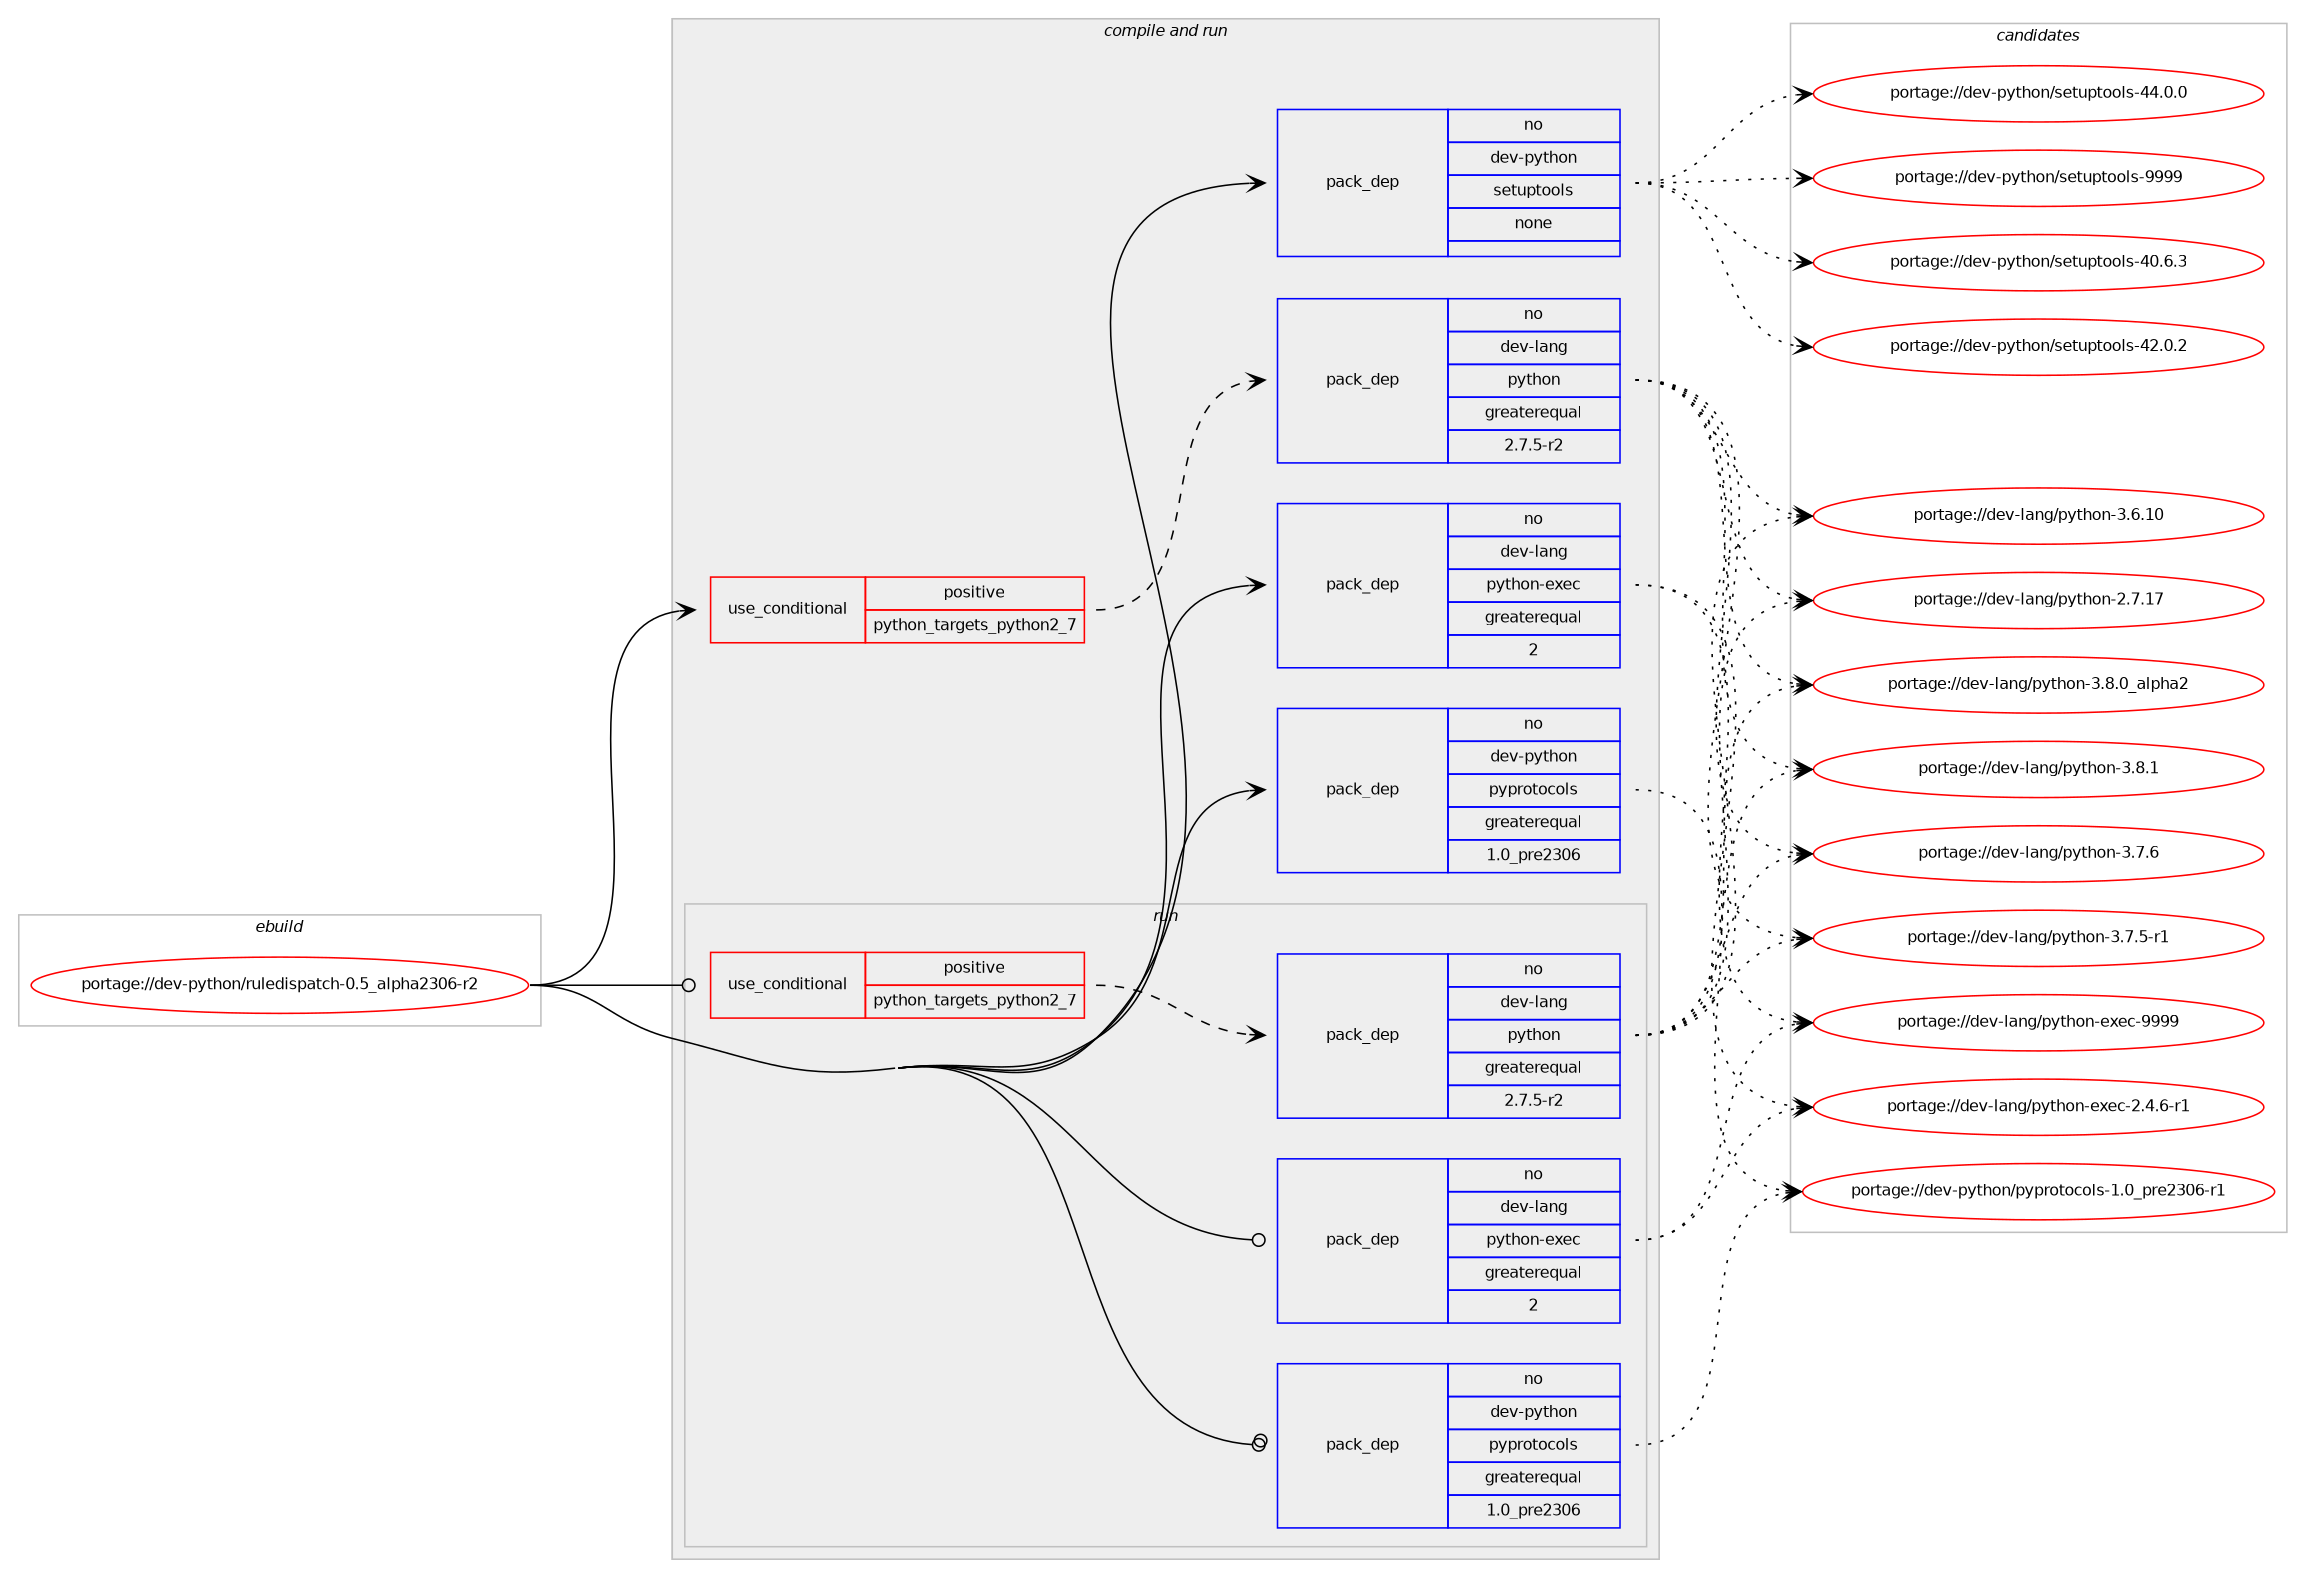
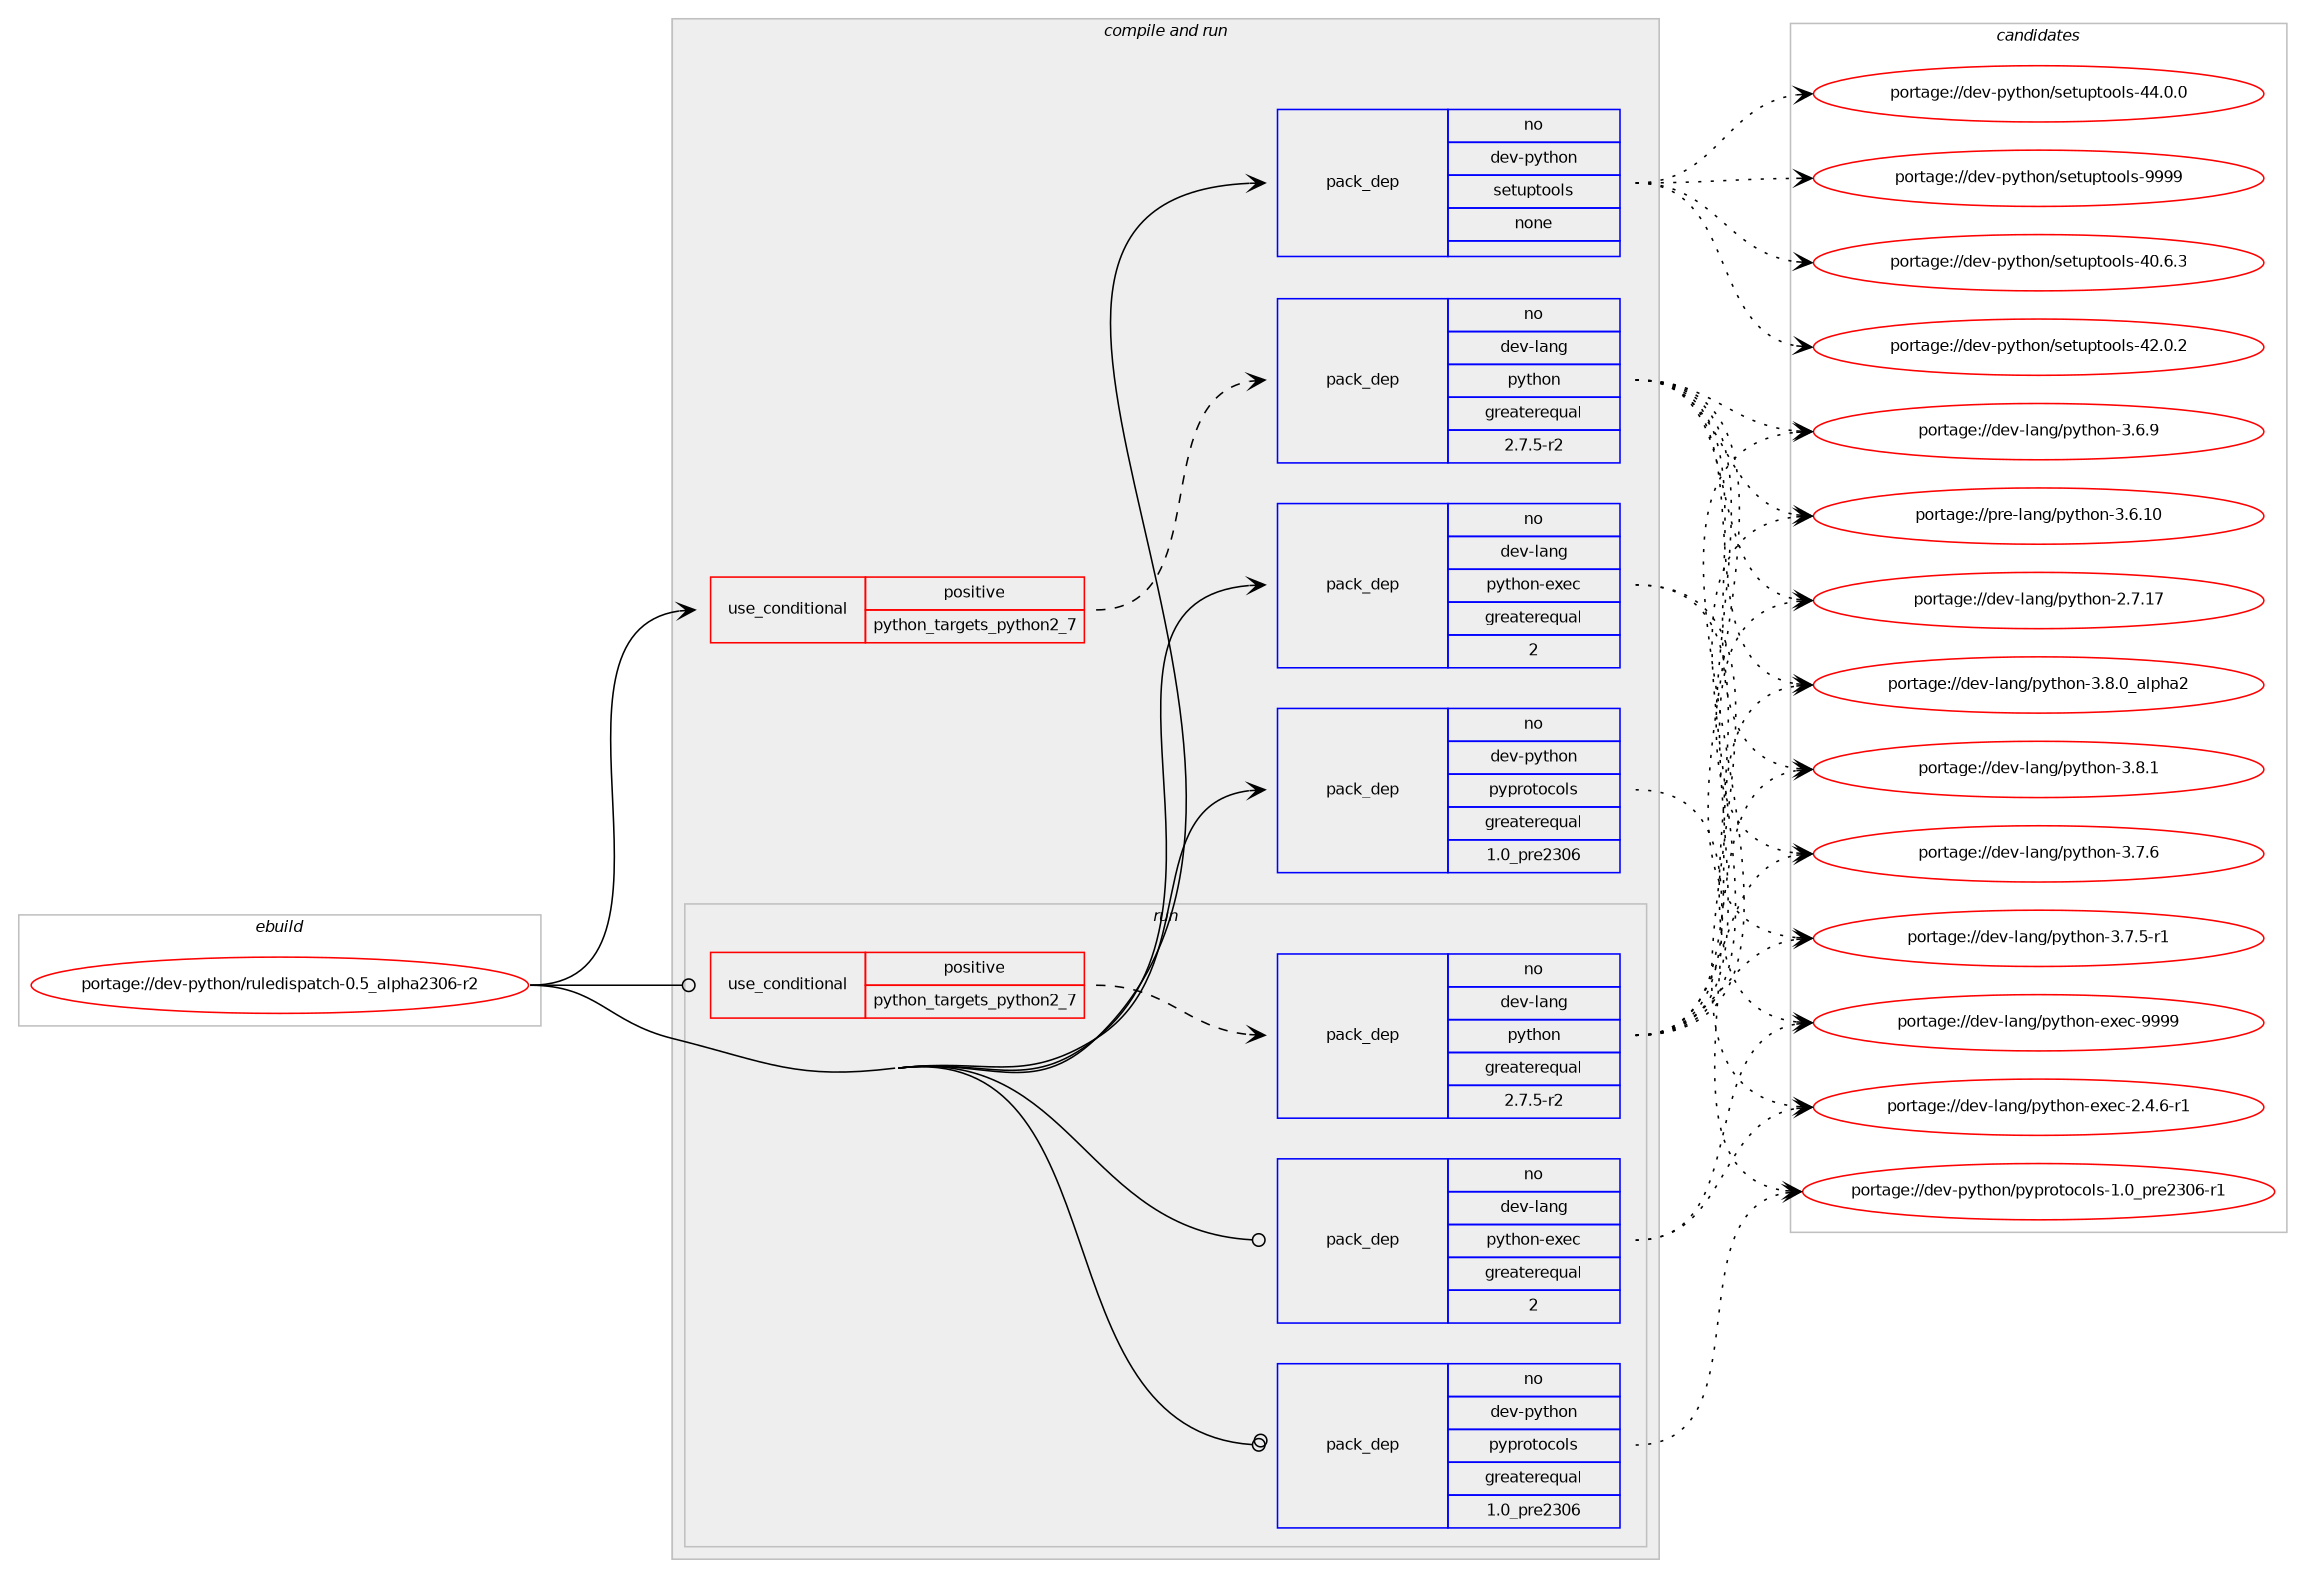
none -> (2039, 432)
(2039, 516) -> (2039, 516)
